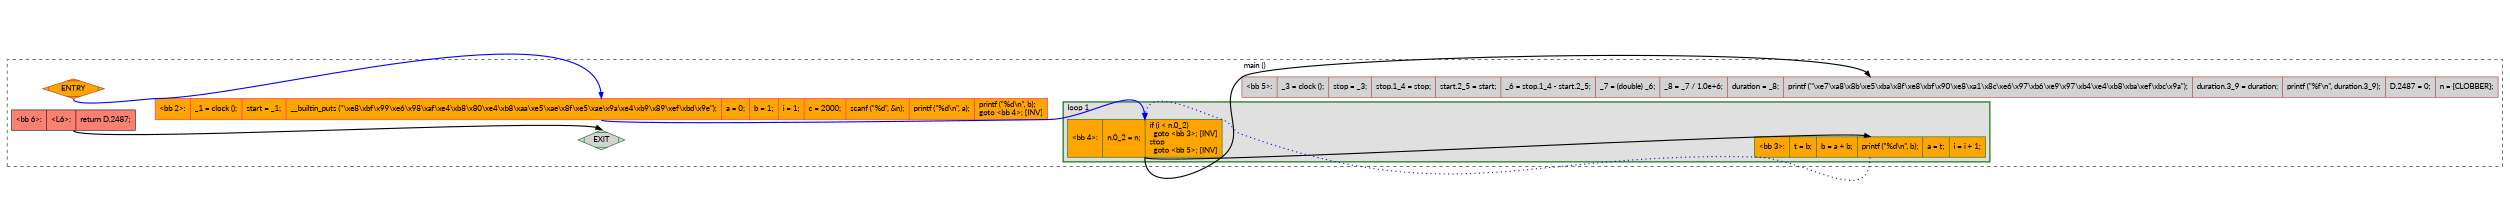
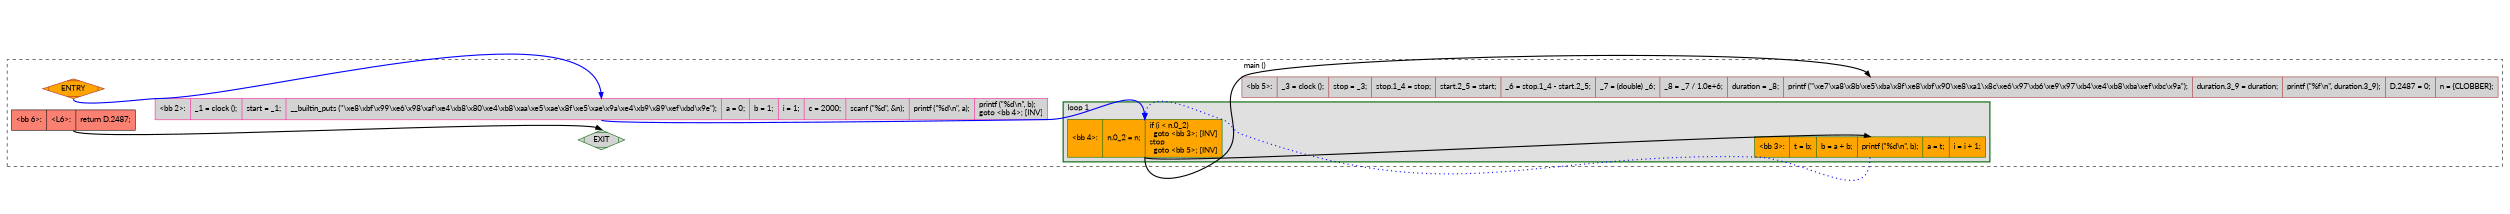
(601, 109) -> (601, 109)
